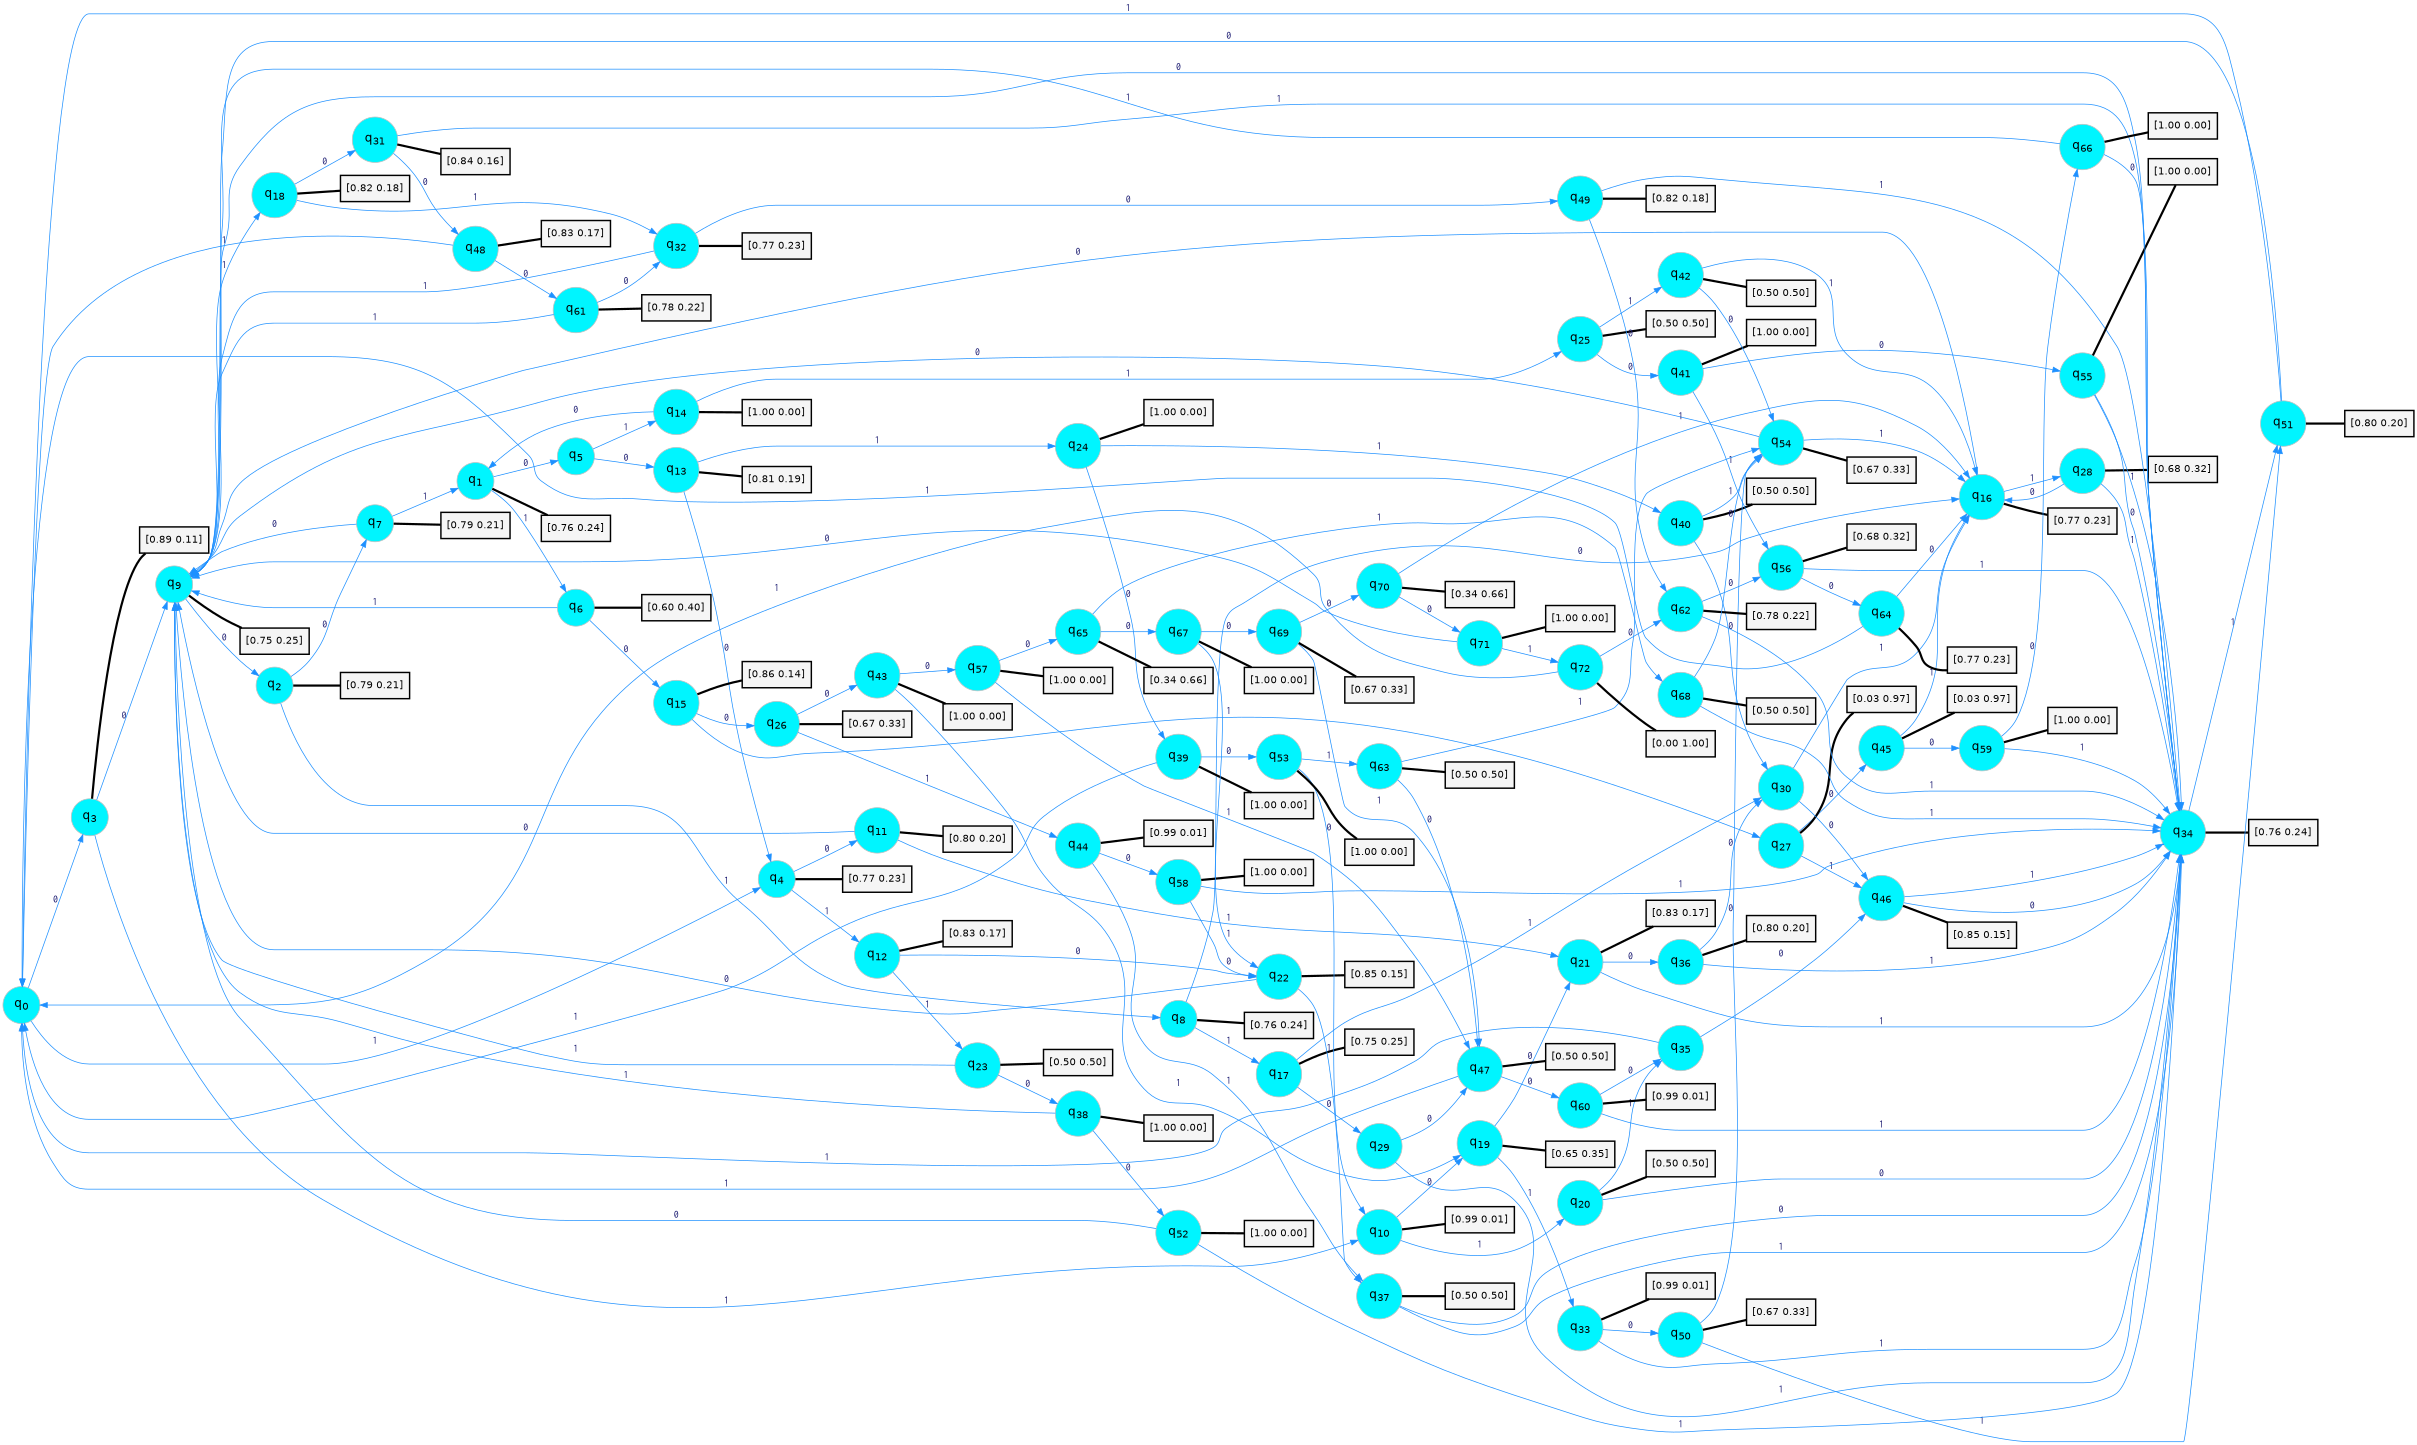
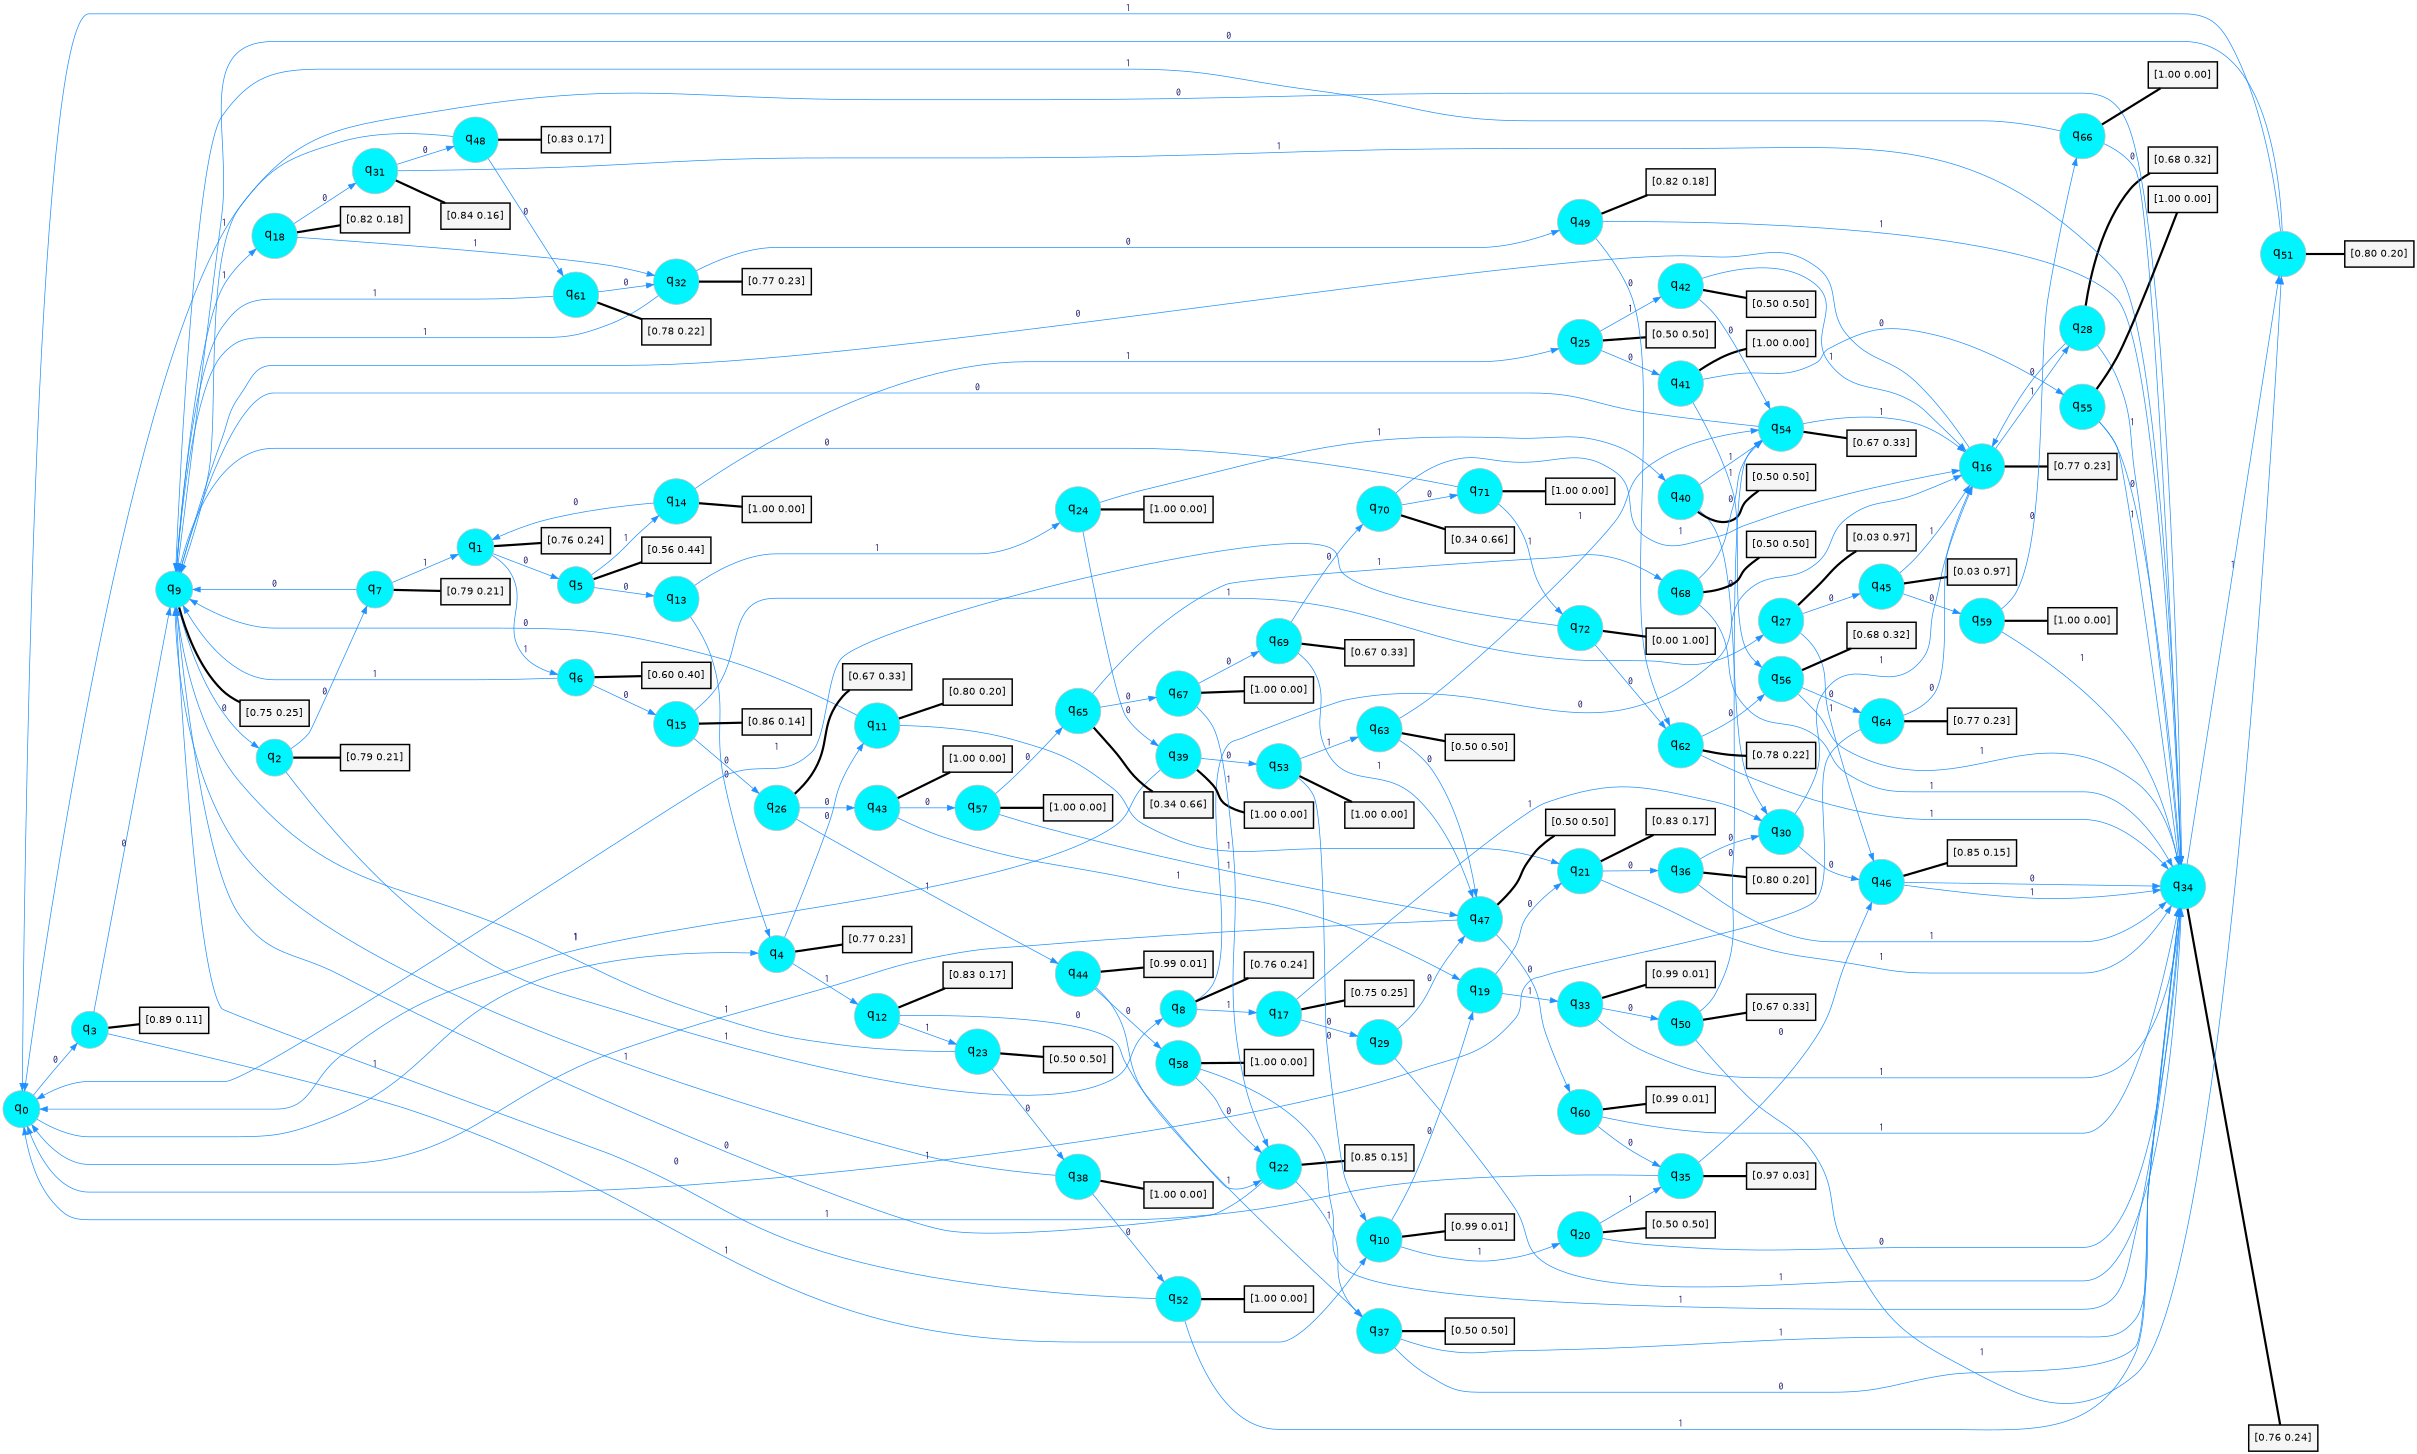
(777, 480) -> none
none -> (676, 550)
(1580, 1154) -> none
none -> (1781, 1176)
